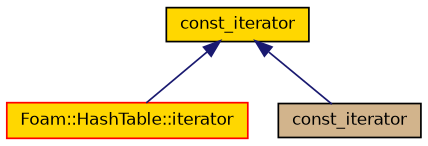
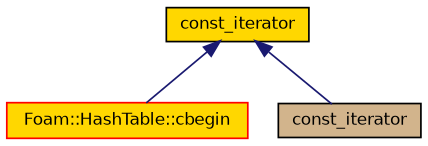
(127, 121) -> (127, 121)
